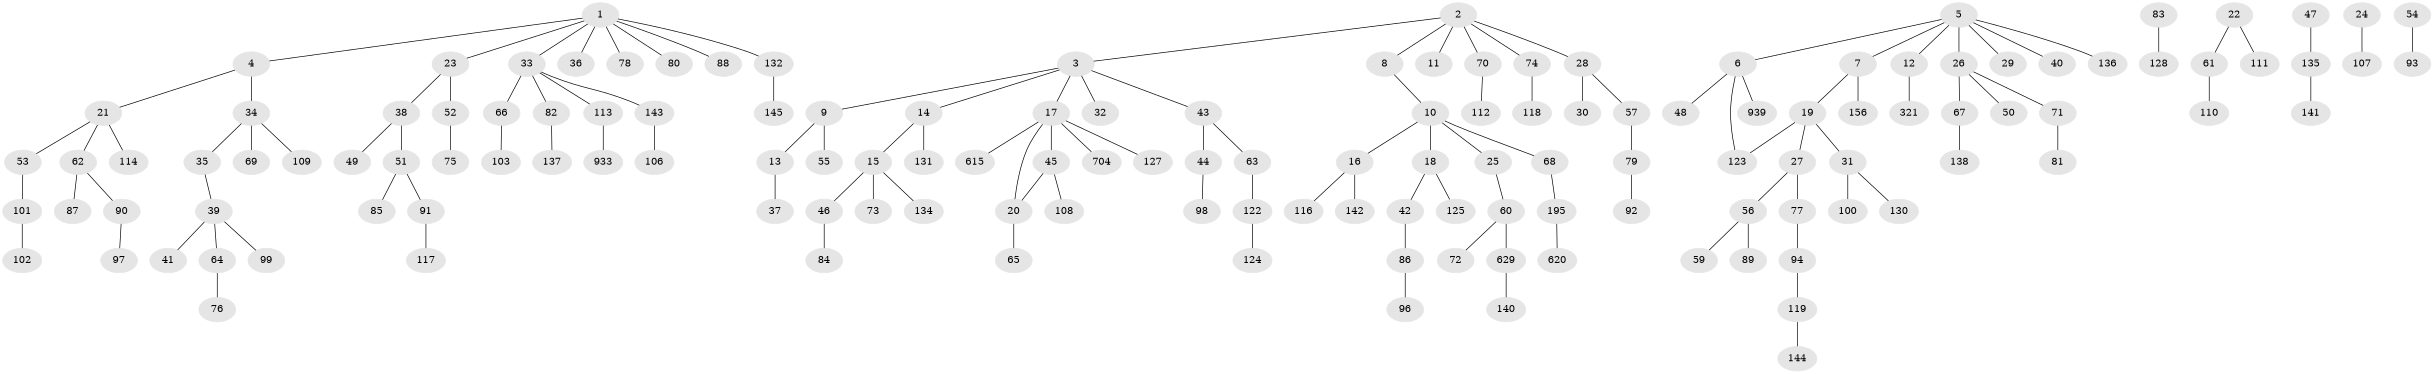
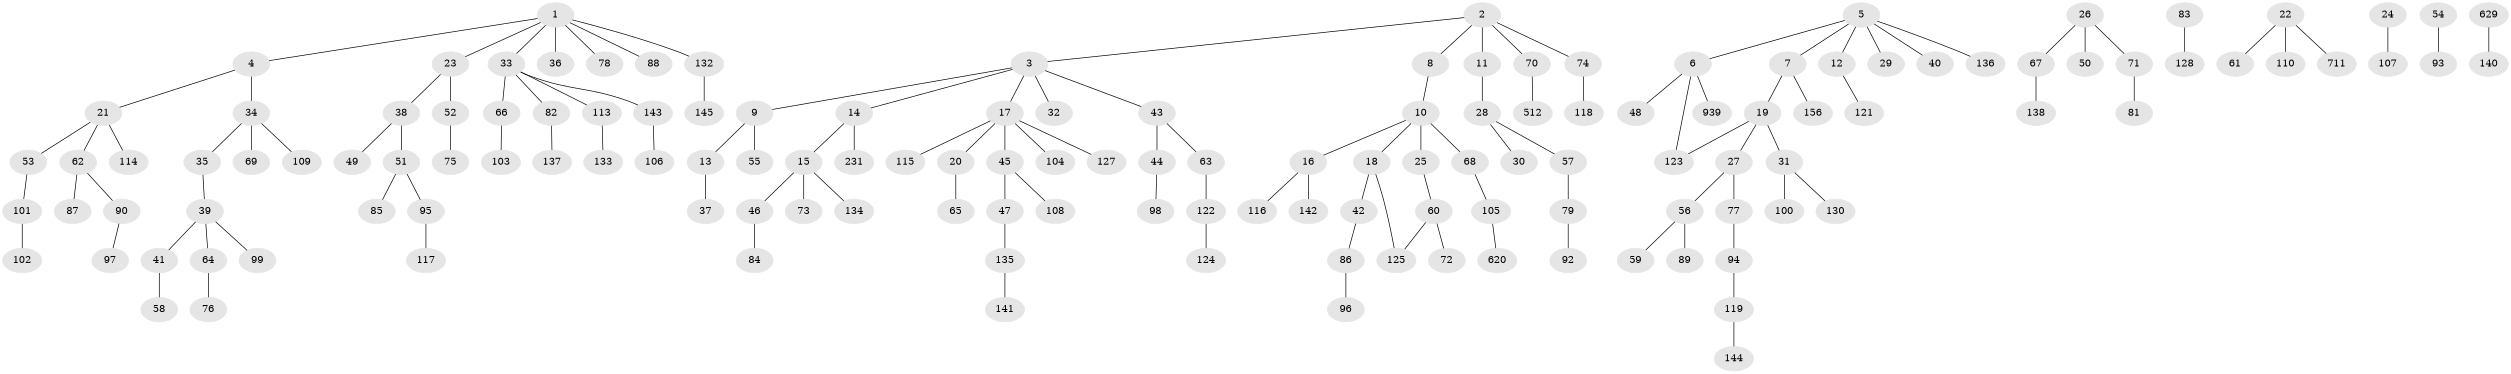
(1521, 38) -> (1482, 89)
(1959, 40) -> none
(674, 64) -> none
(2260, 64) -> (2337, 64)
(2209, 89) -> (2286, 40)
(1481, 113) -> (1533, 113)
(1909, 113) -> (1864, 113)
(603, 162) -> (603, 162)
(924, 162) -> (854, 162)
(975, 162) -> (905, 162)
(1102, 162) -> (1055, 162)
(1033, 187) -> (1005, 187)
(426, 211) -> (426, 211)
(1557, 211) -> (1491, 211)
(1506, 236) -> (1415, 236)
none -> (159, 310)
